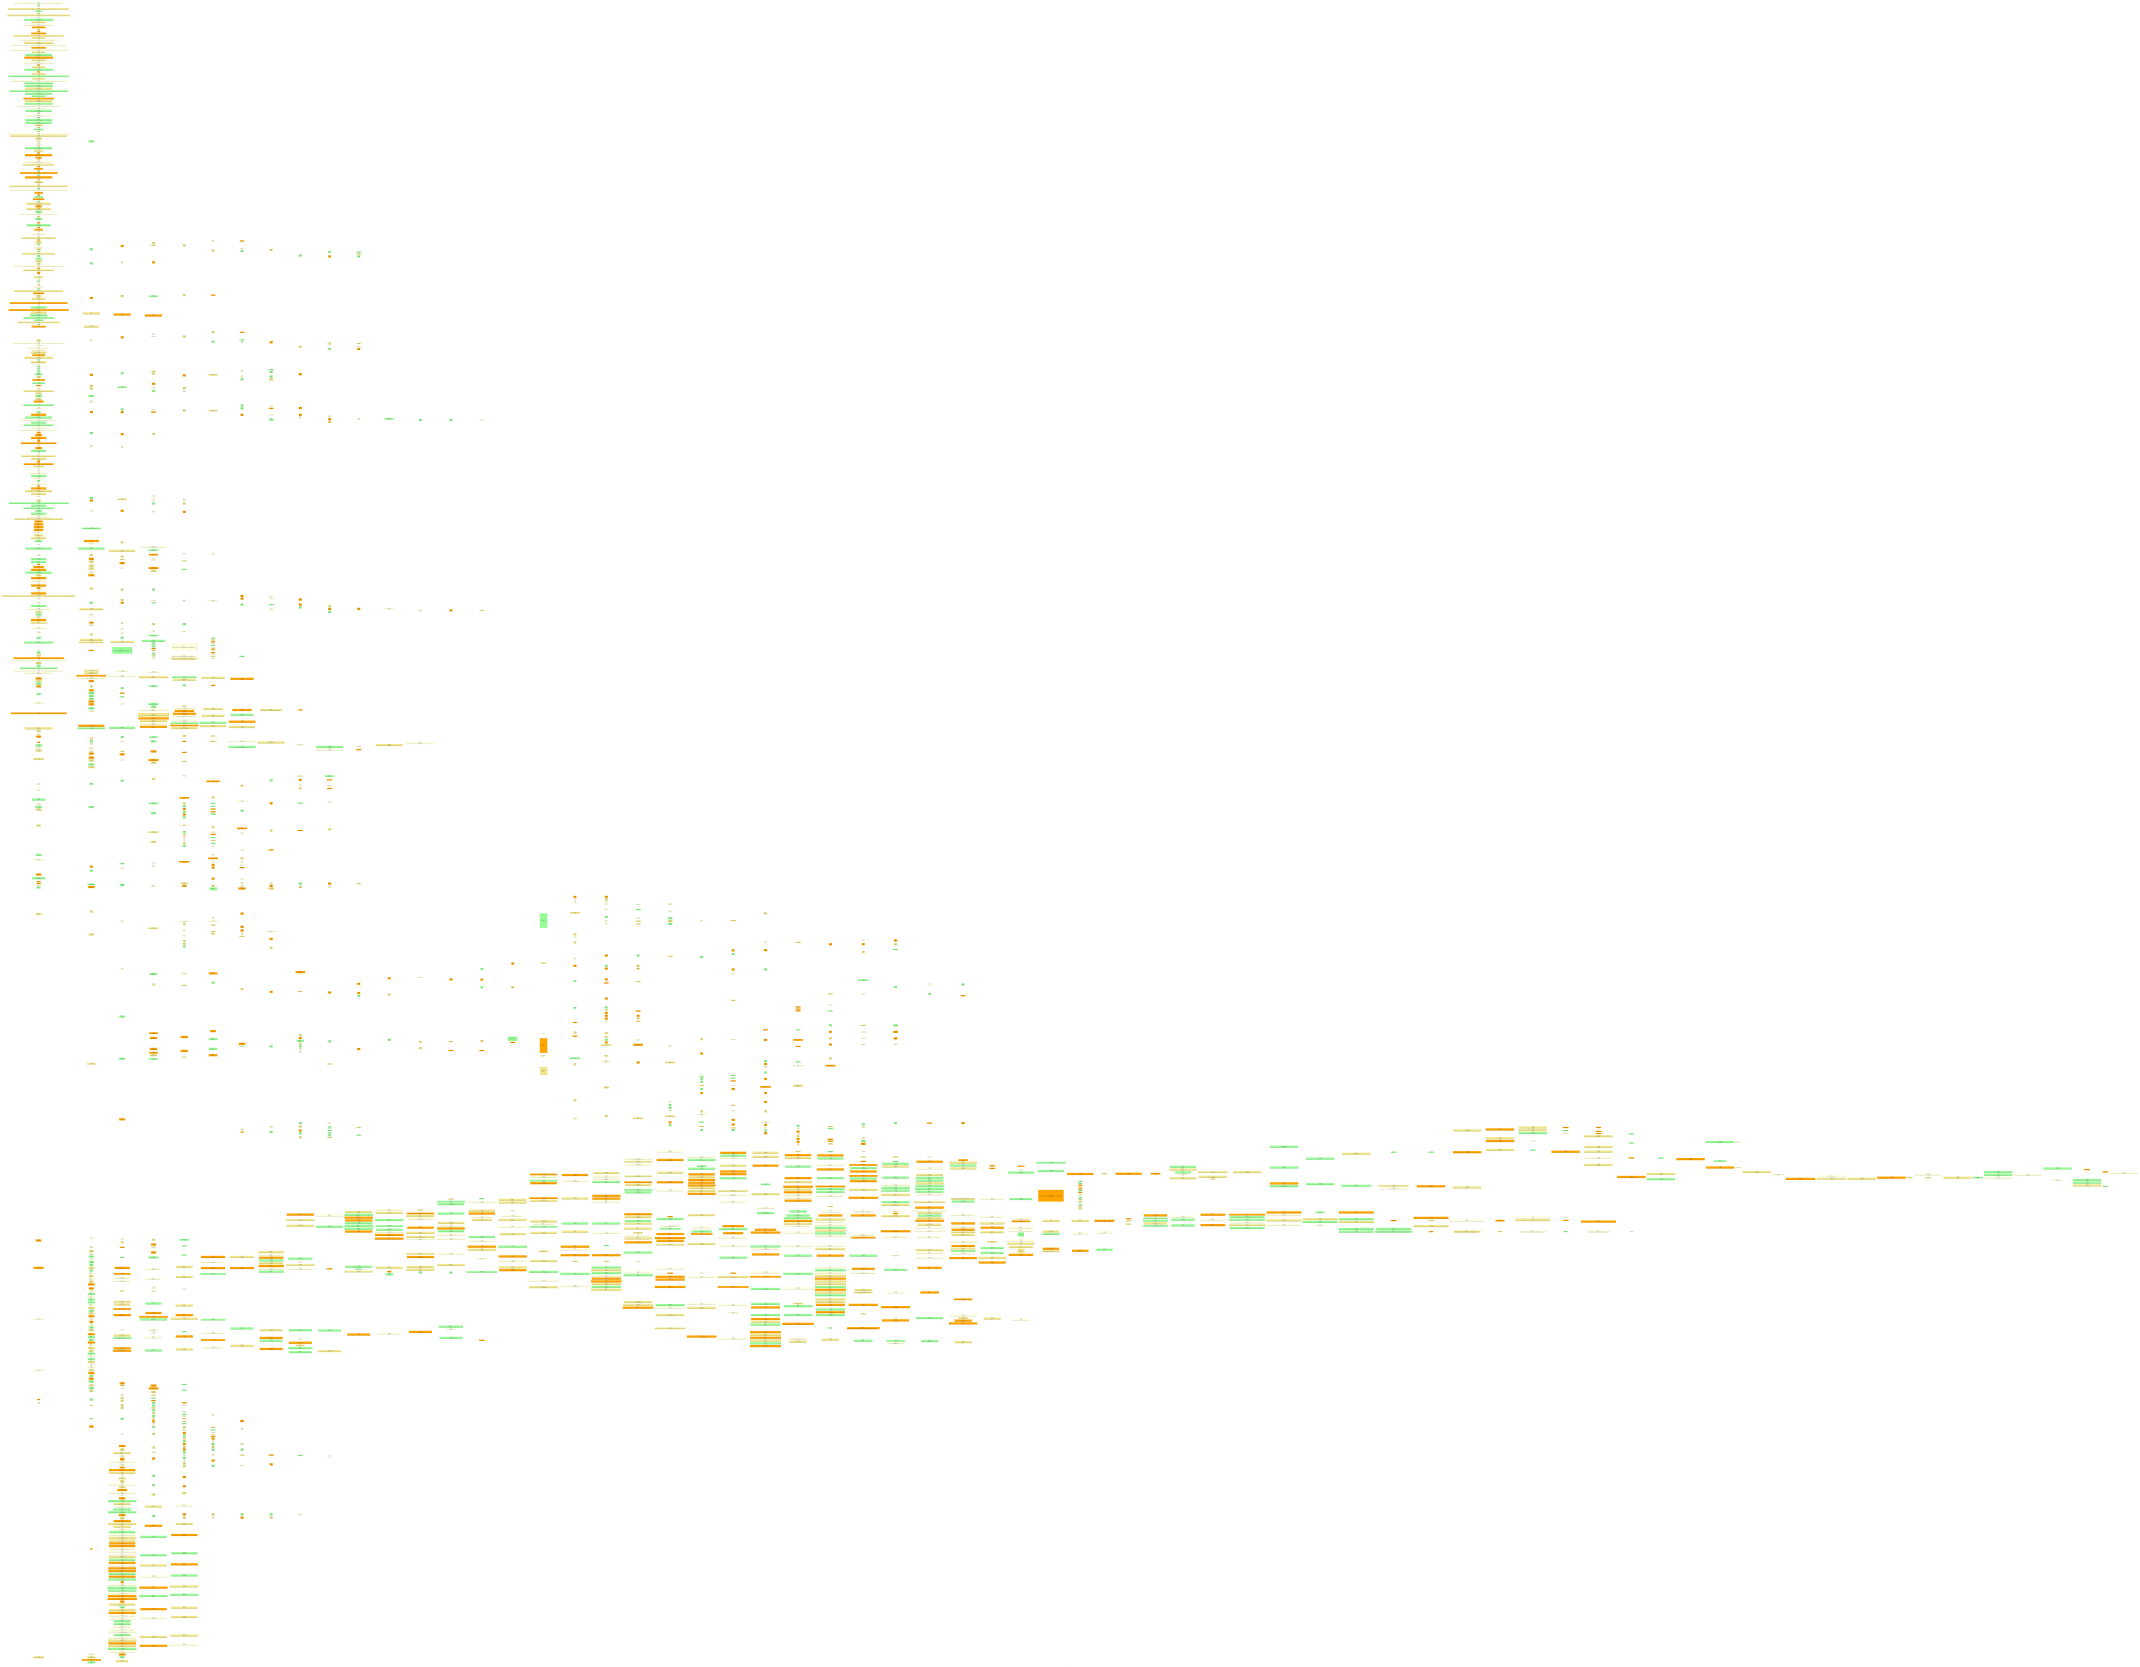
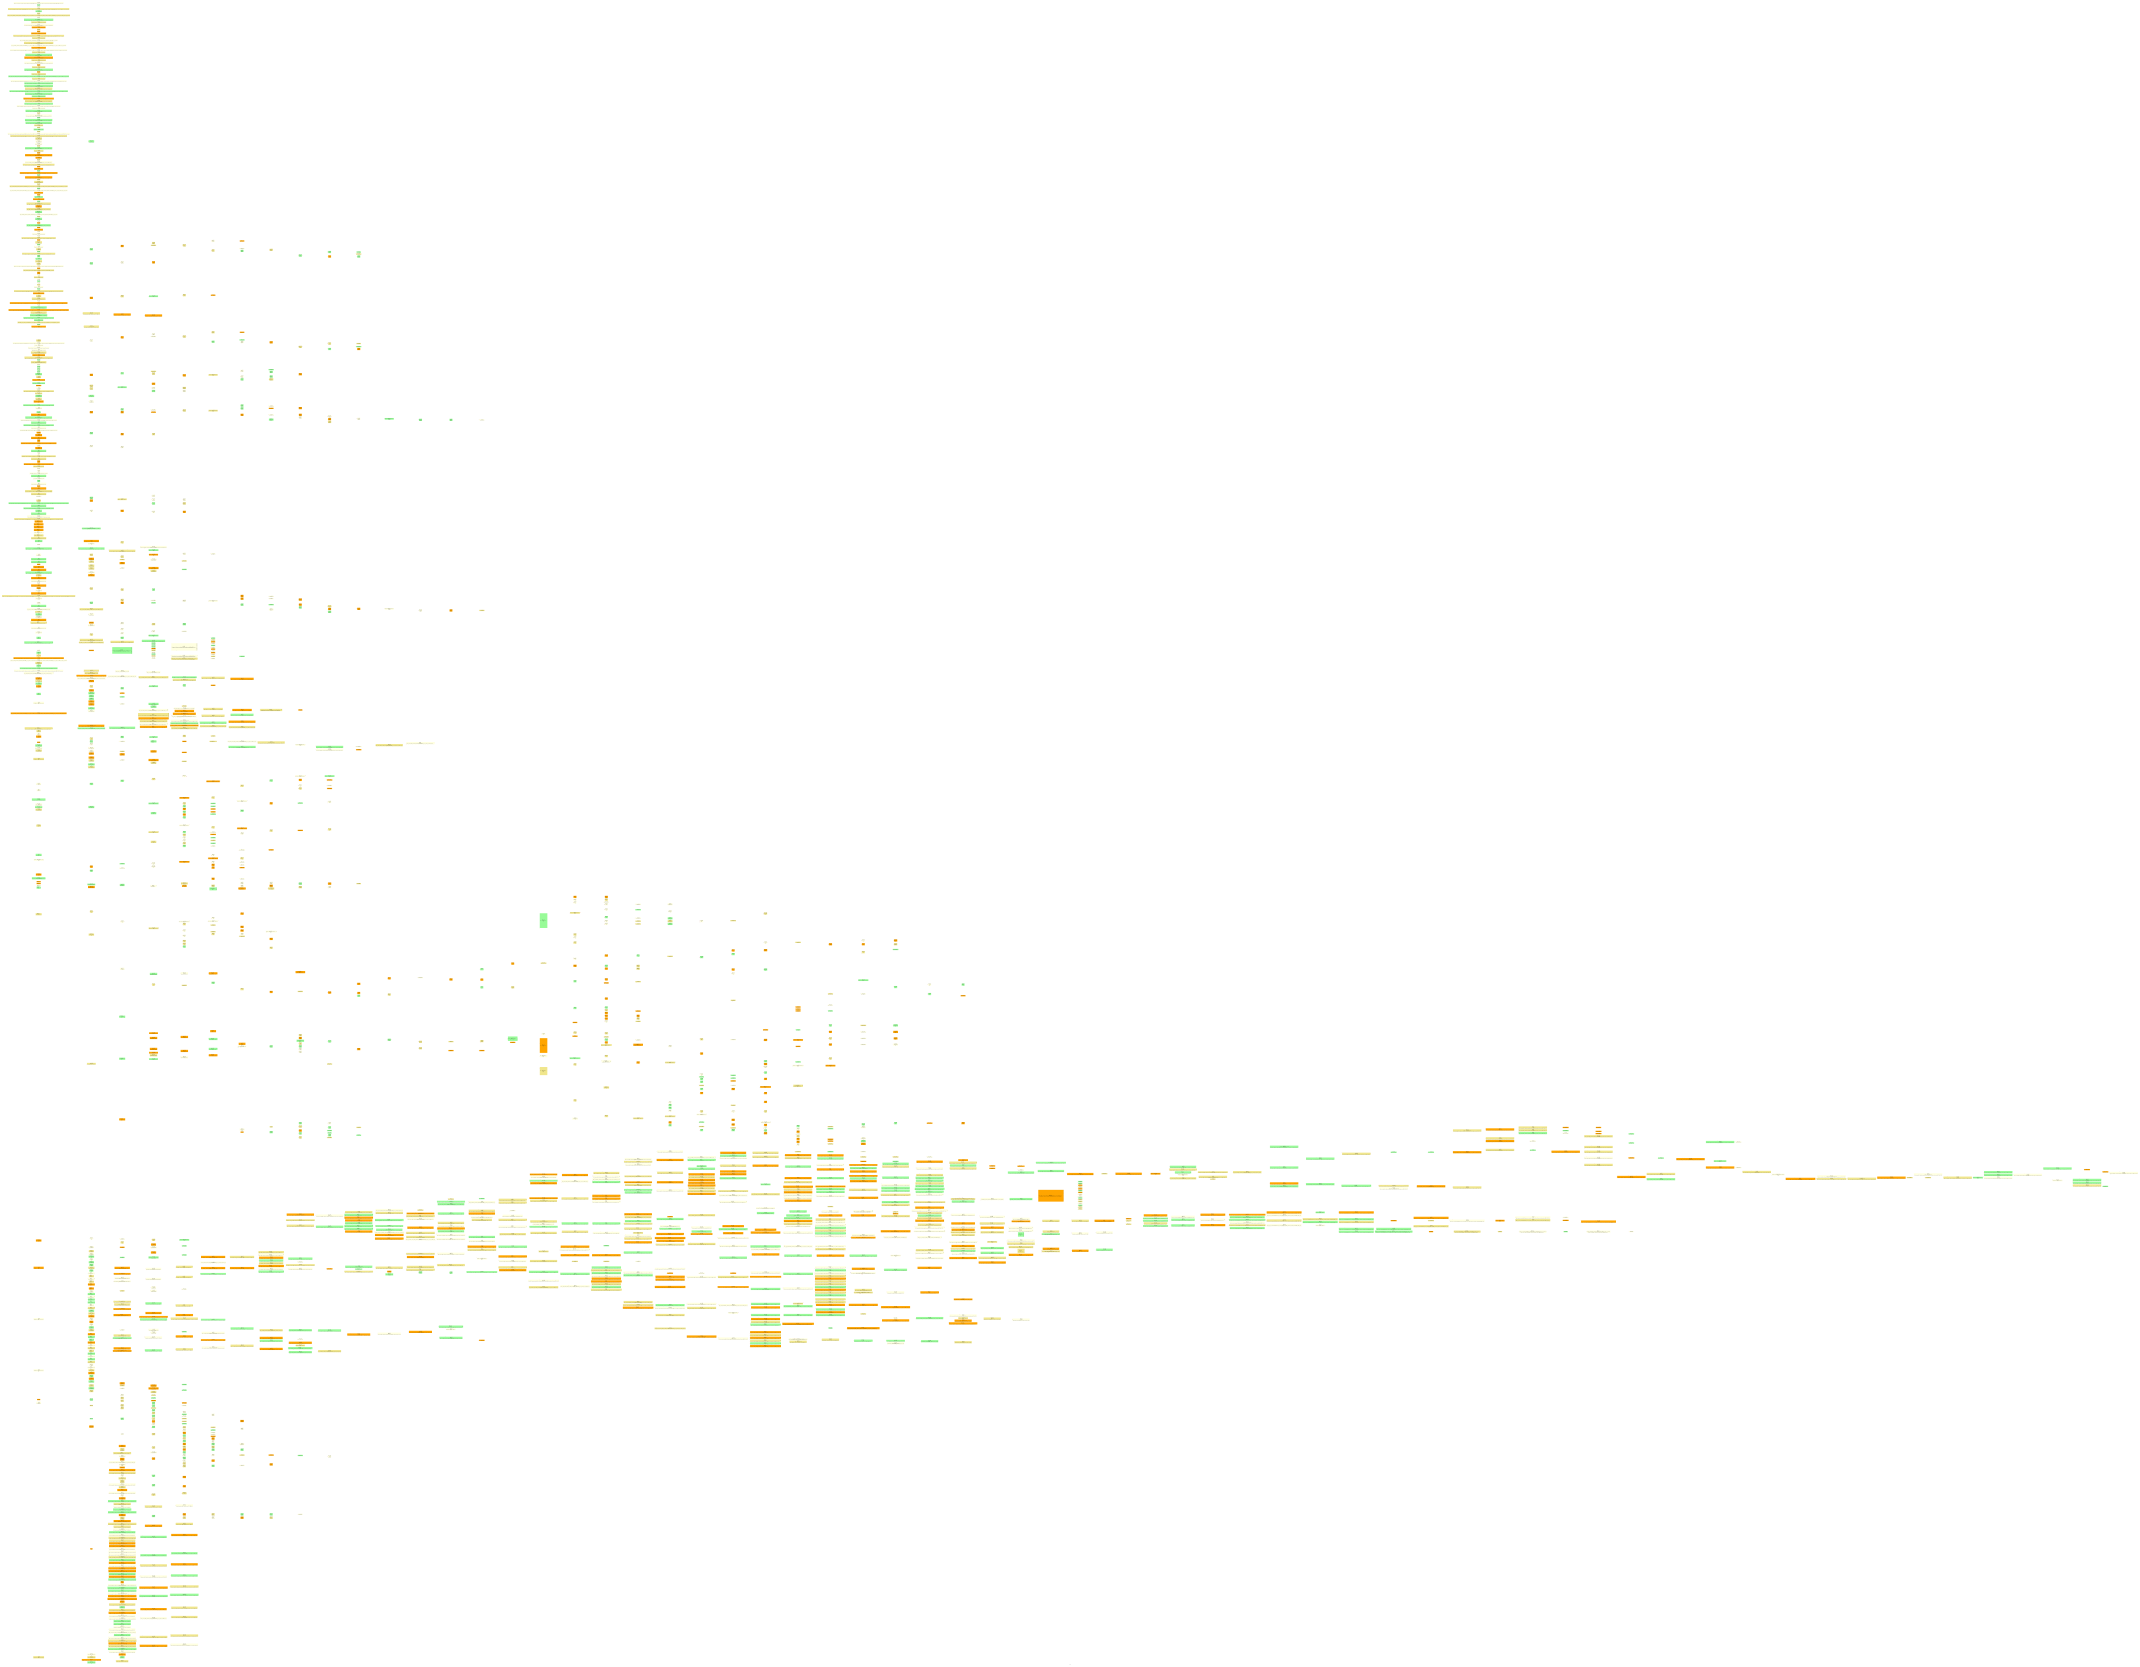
(359, 347) -> (359, 347)
